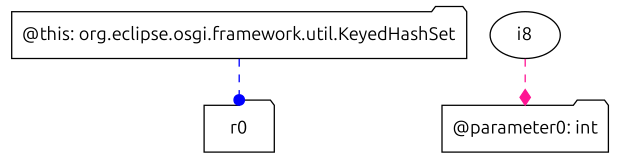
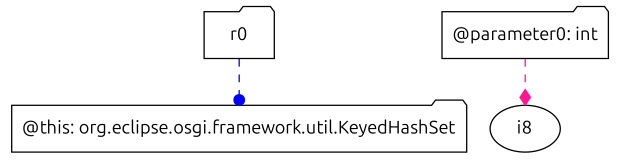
(525, 74) -> (525, 74)
(239, 77) -> (239, 77)
